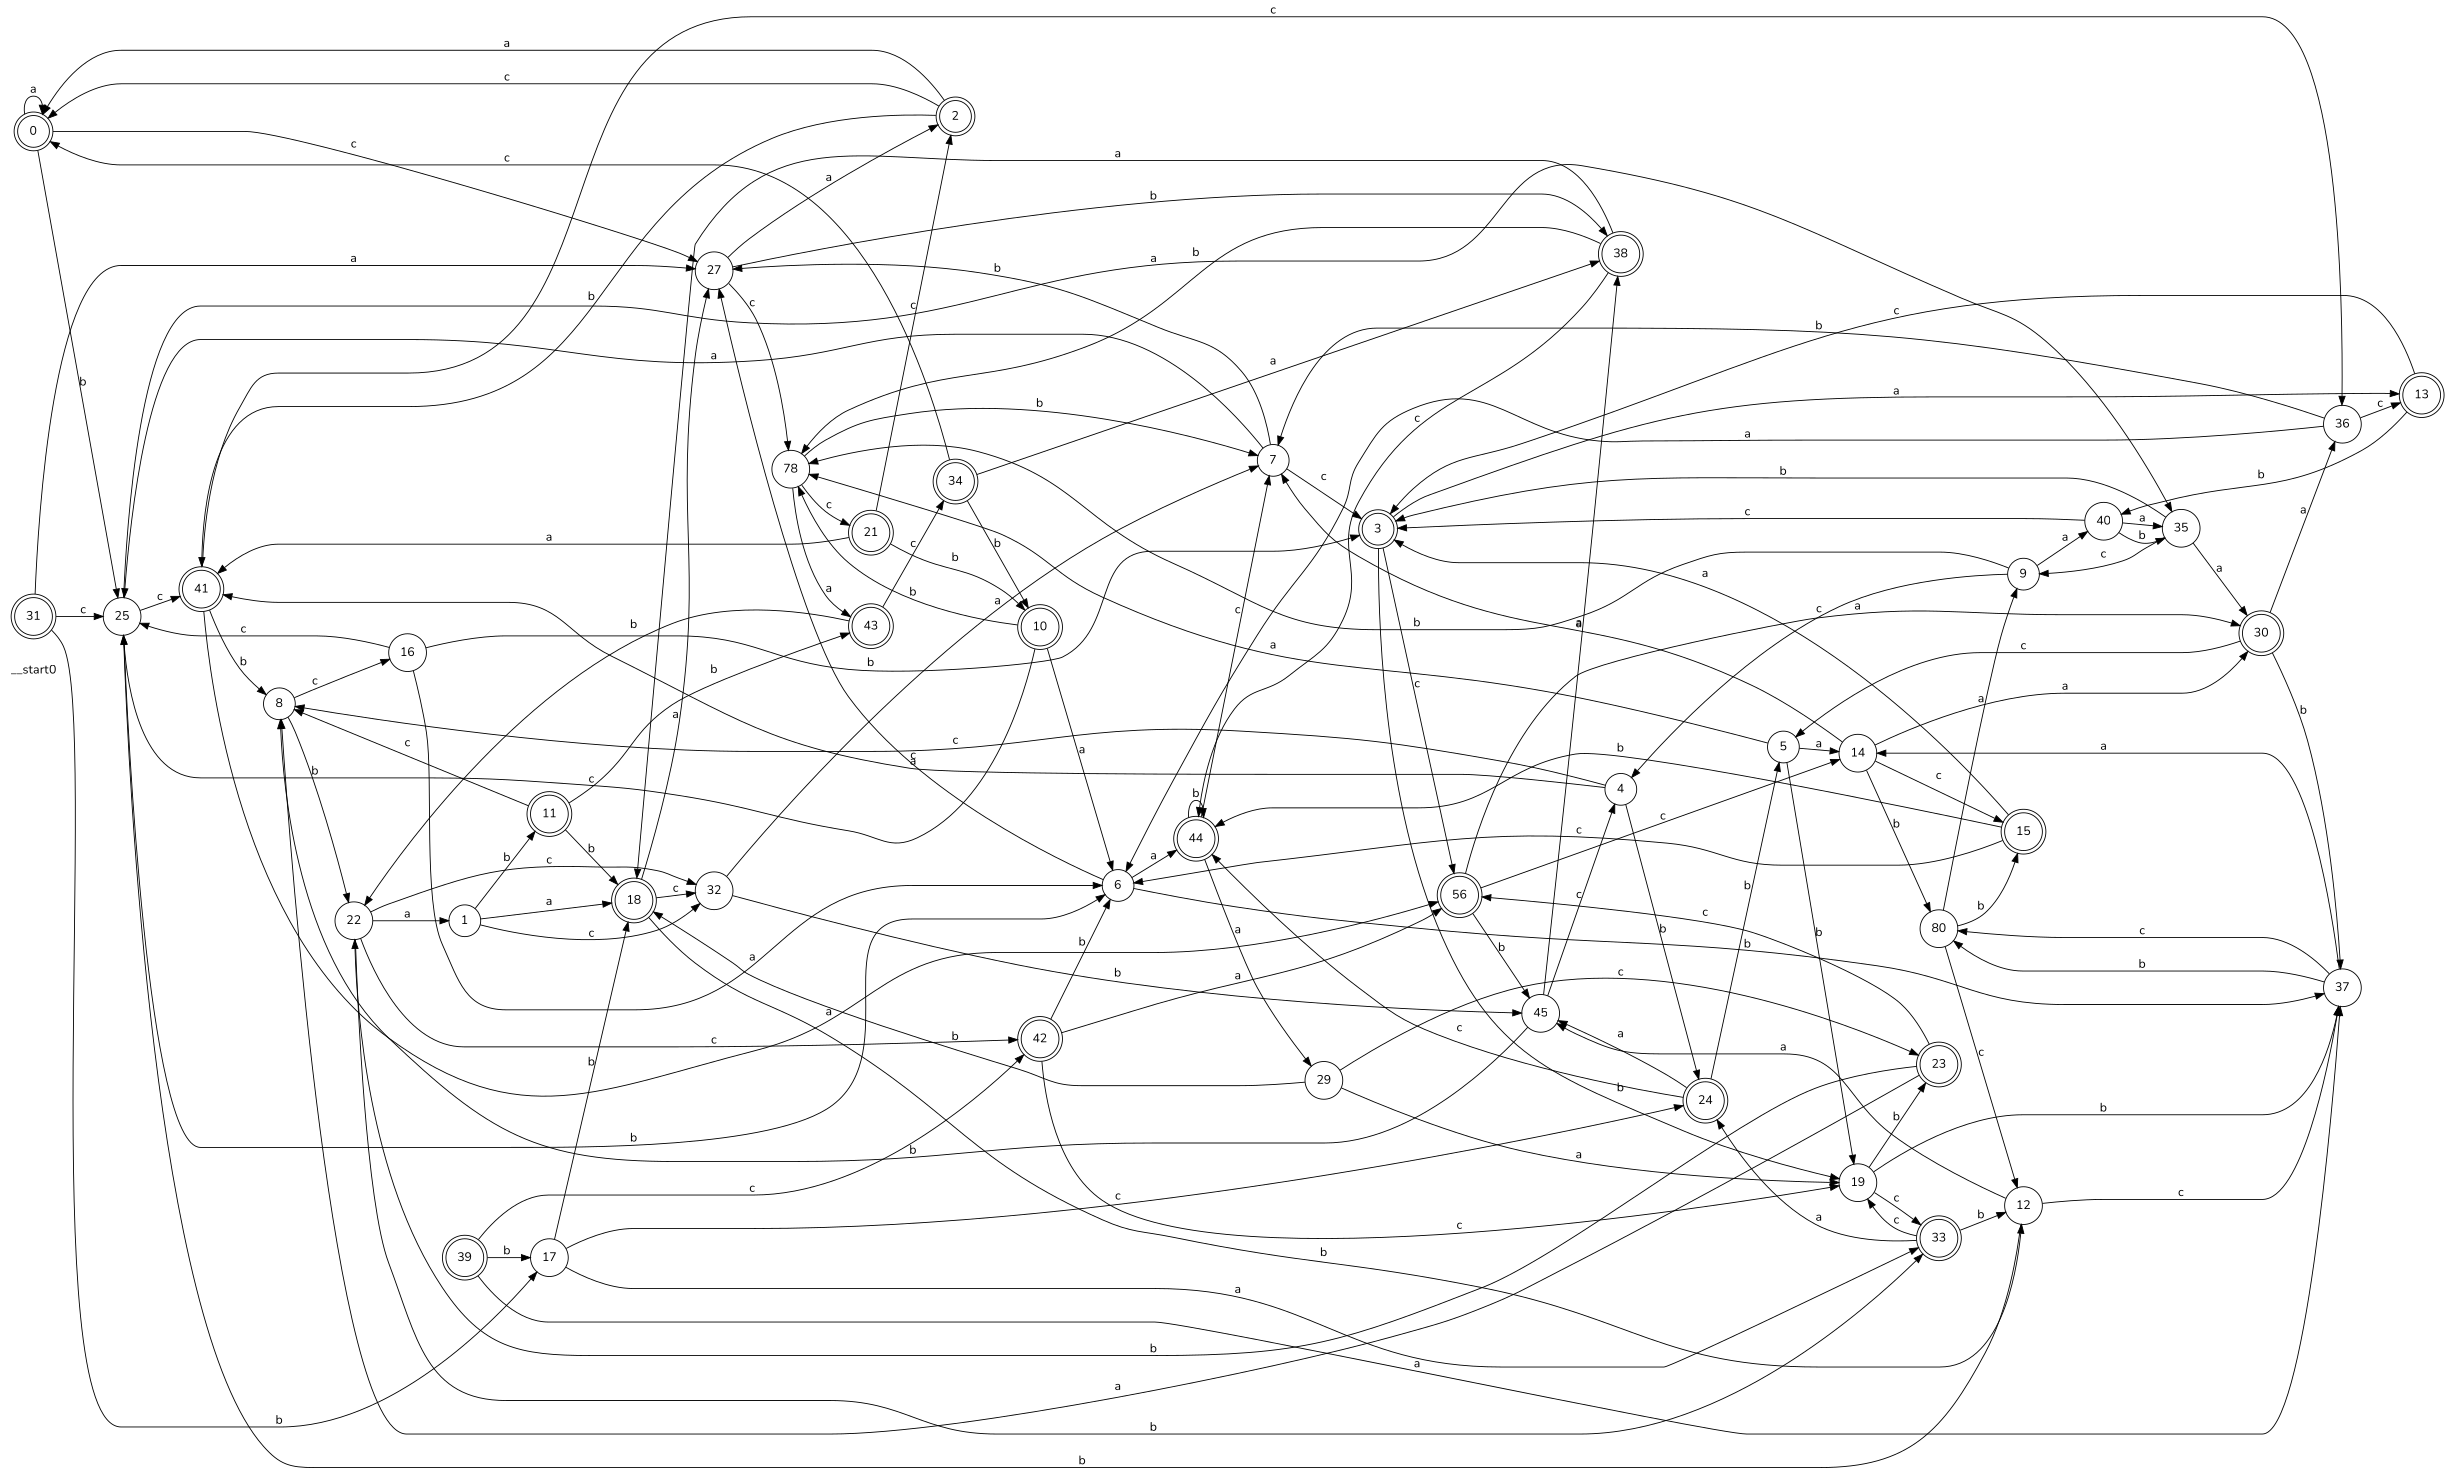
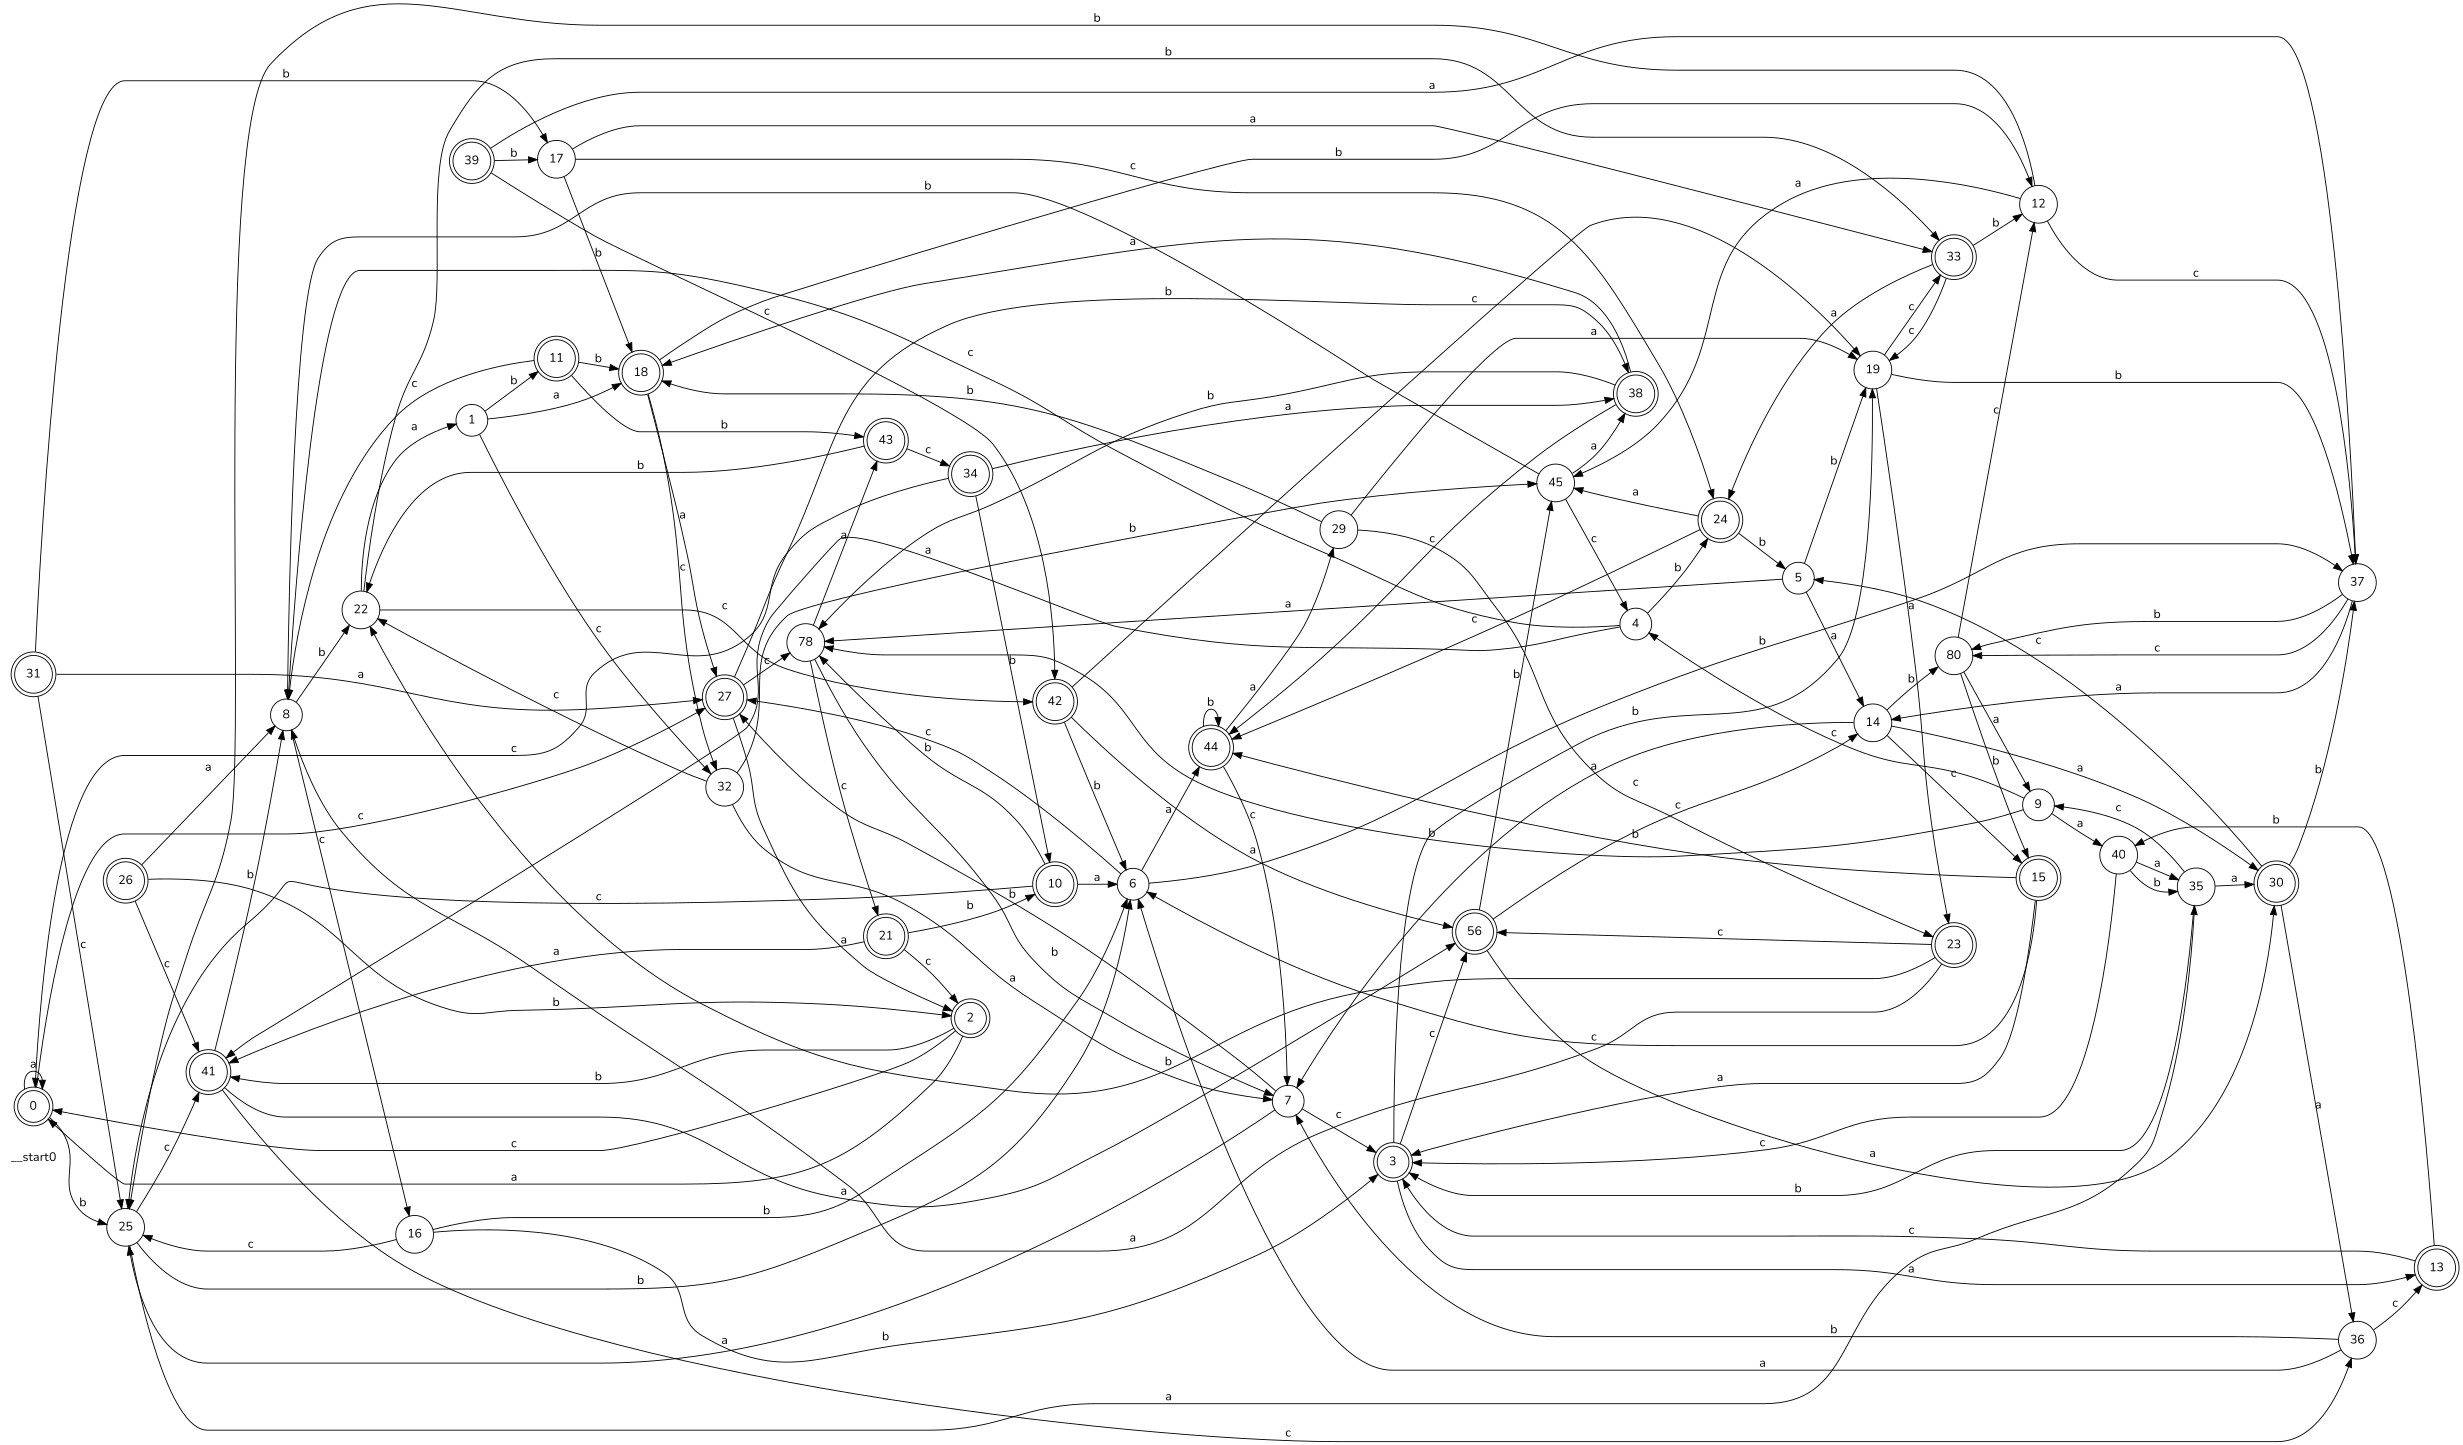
(714, 271) -> (725, 697)
(527, 868) -> (536, 702)
none -> (126, 881)
(752, 957) -> (767, 1211)
(1897, 1117) -> (1912, 606)
